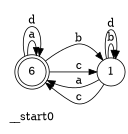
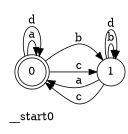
(32, 72) -> (32, 72)
